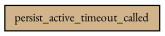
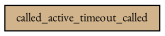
(82, 18) -> (82, 18)
